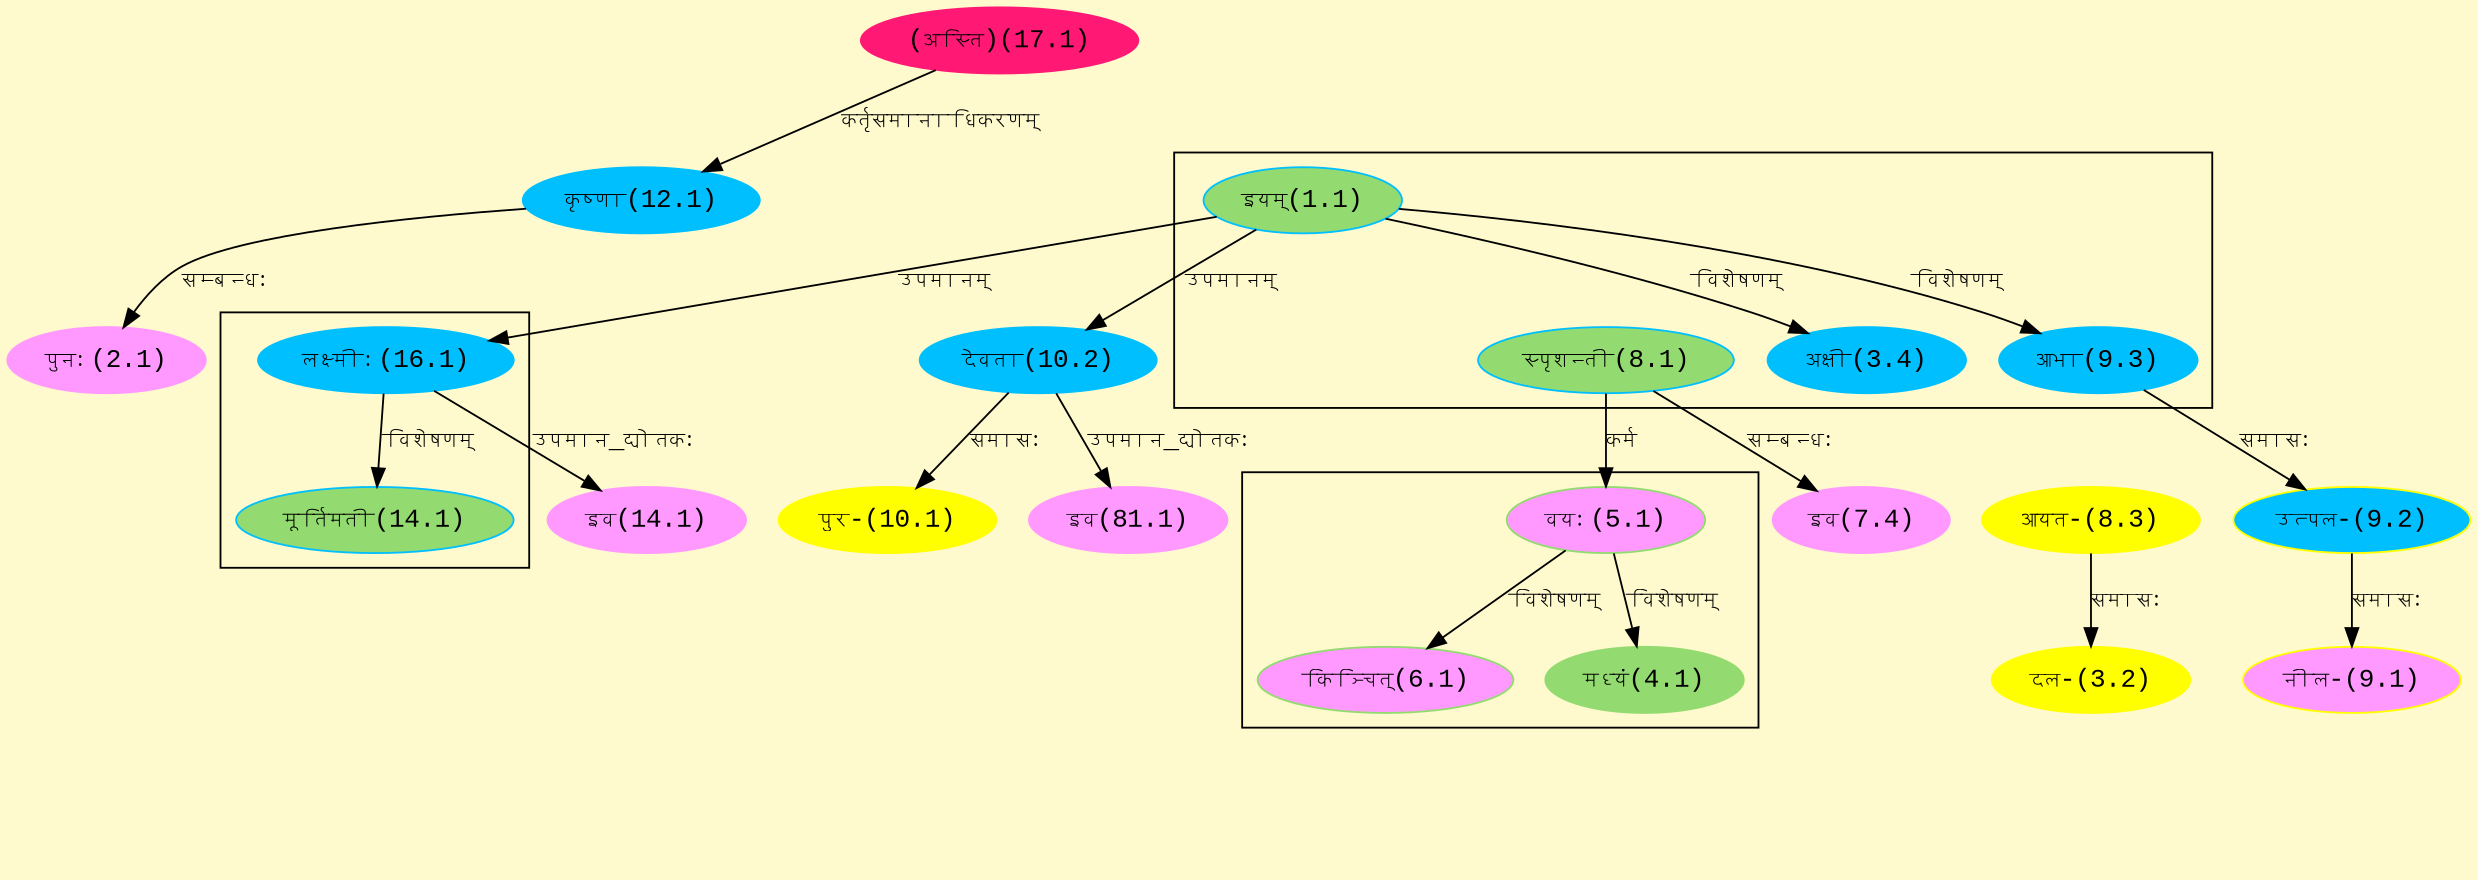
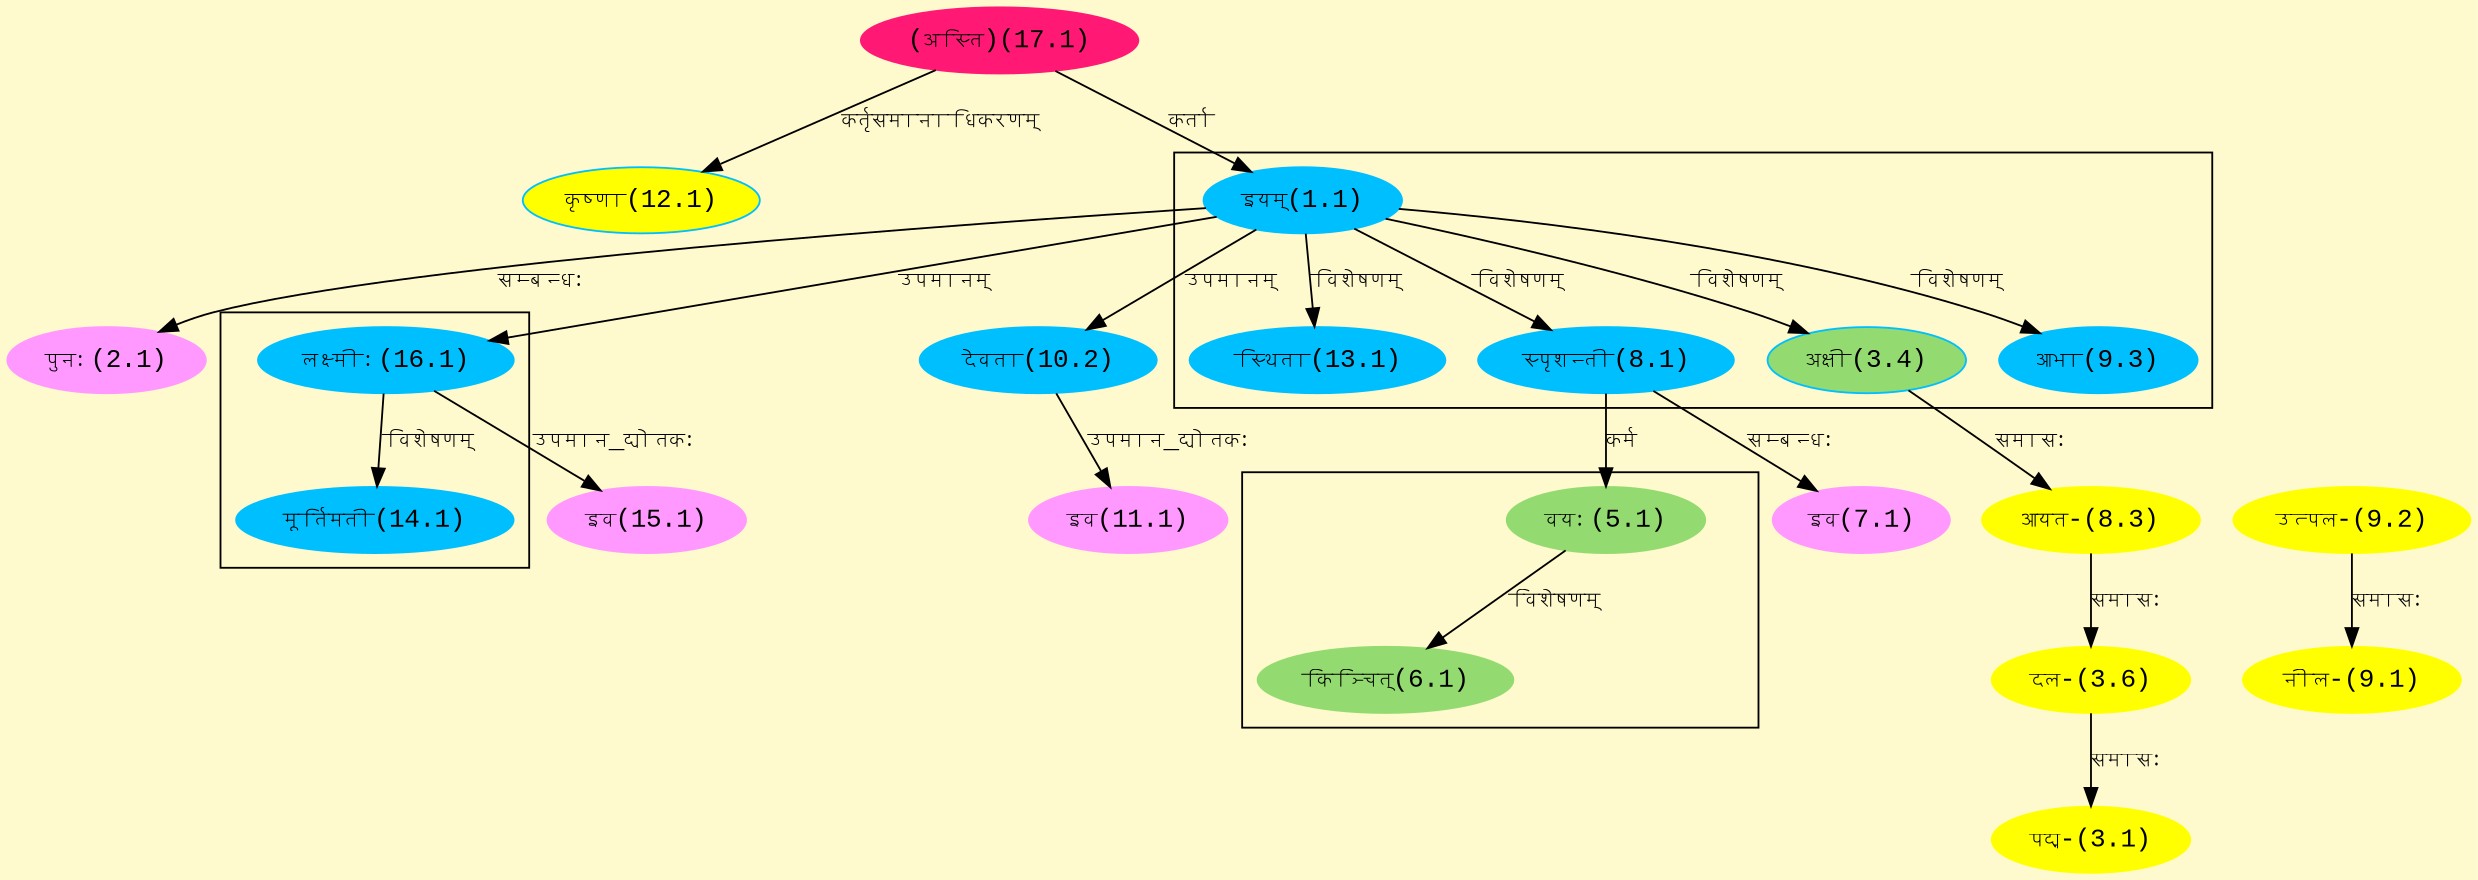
none -> (1145, 117)
(641, 200) -> (641, 200)
(1303, 200) -> (1303, 200)
(319, 231) -> (689, 248)
none -> (1444, 275)
none -> (1317, 360)
(1606, 360) -> (1606, 360)
(1867, 360) -> (1867, 360)
none -> (1972, 434)
(2217, 435) -> none
(375, 520) -> (375, 520)
(647, 520) -> (647, 520)
(888, 520) -> none
(1128, 520) -> (1128, 520)
(1606, 520) -> (1606, 520)
(1861, 520) -> (1861, 520)
(2352, 520) -> (2352, 520)
(1385, 680) -> (1385, 680)
(1645, 680) -> none
(2091, 680) -> (2091, 680)
(2352, 680) -> (2352, 680)
none -> (2091, 840)
